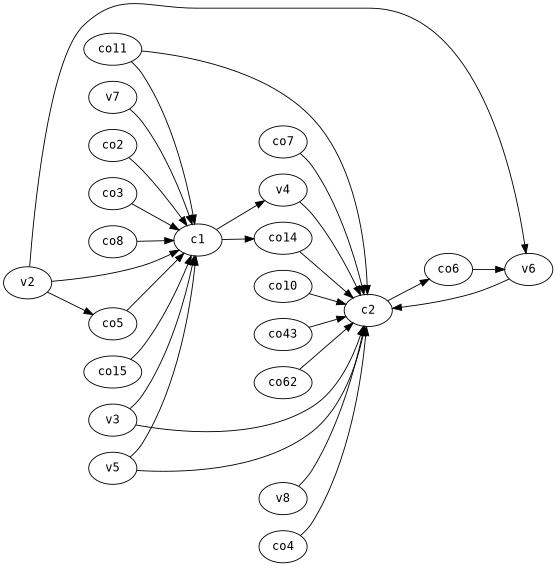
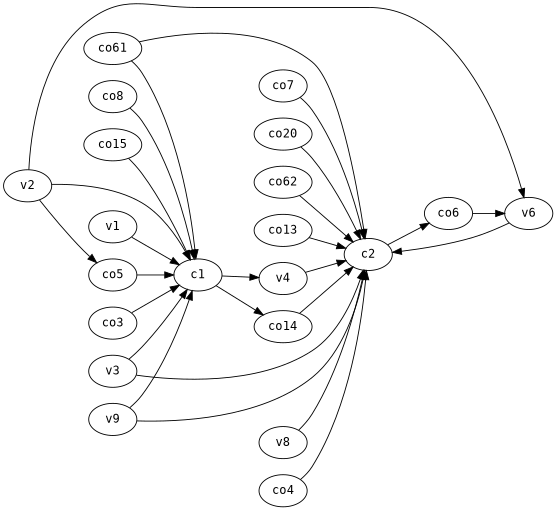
(113, 49) -> (113, 48)
(113, 97) -> (113, 227)
(113, 146) -> none
(283, 286) -> (283, 134)
(283, 335) -> (283, 230)
(113, 468) -> (113, 419)
